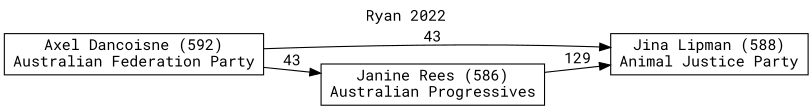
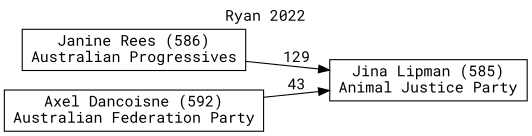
(709, 54) -> (428, 80)
(287, 70) -> none
